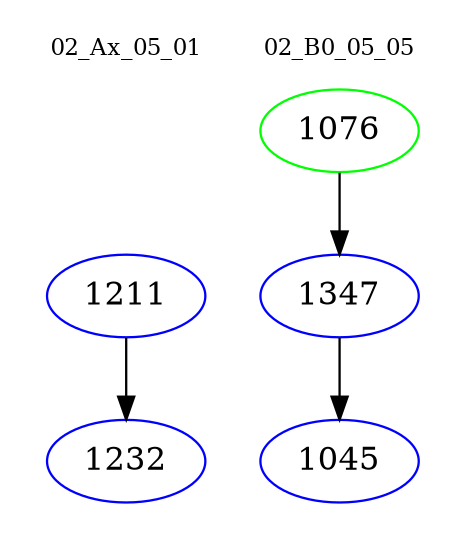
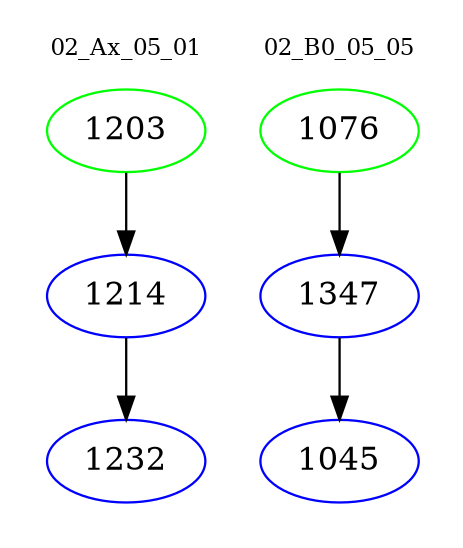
none -> (126, 131)
(126, 296) -> (126, 296)
